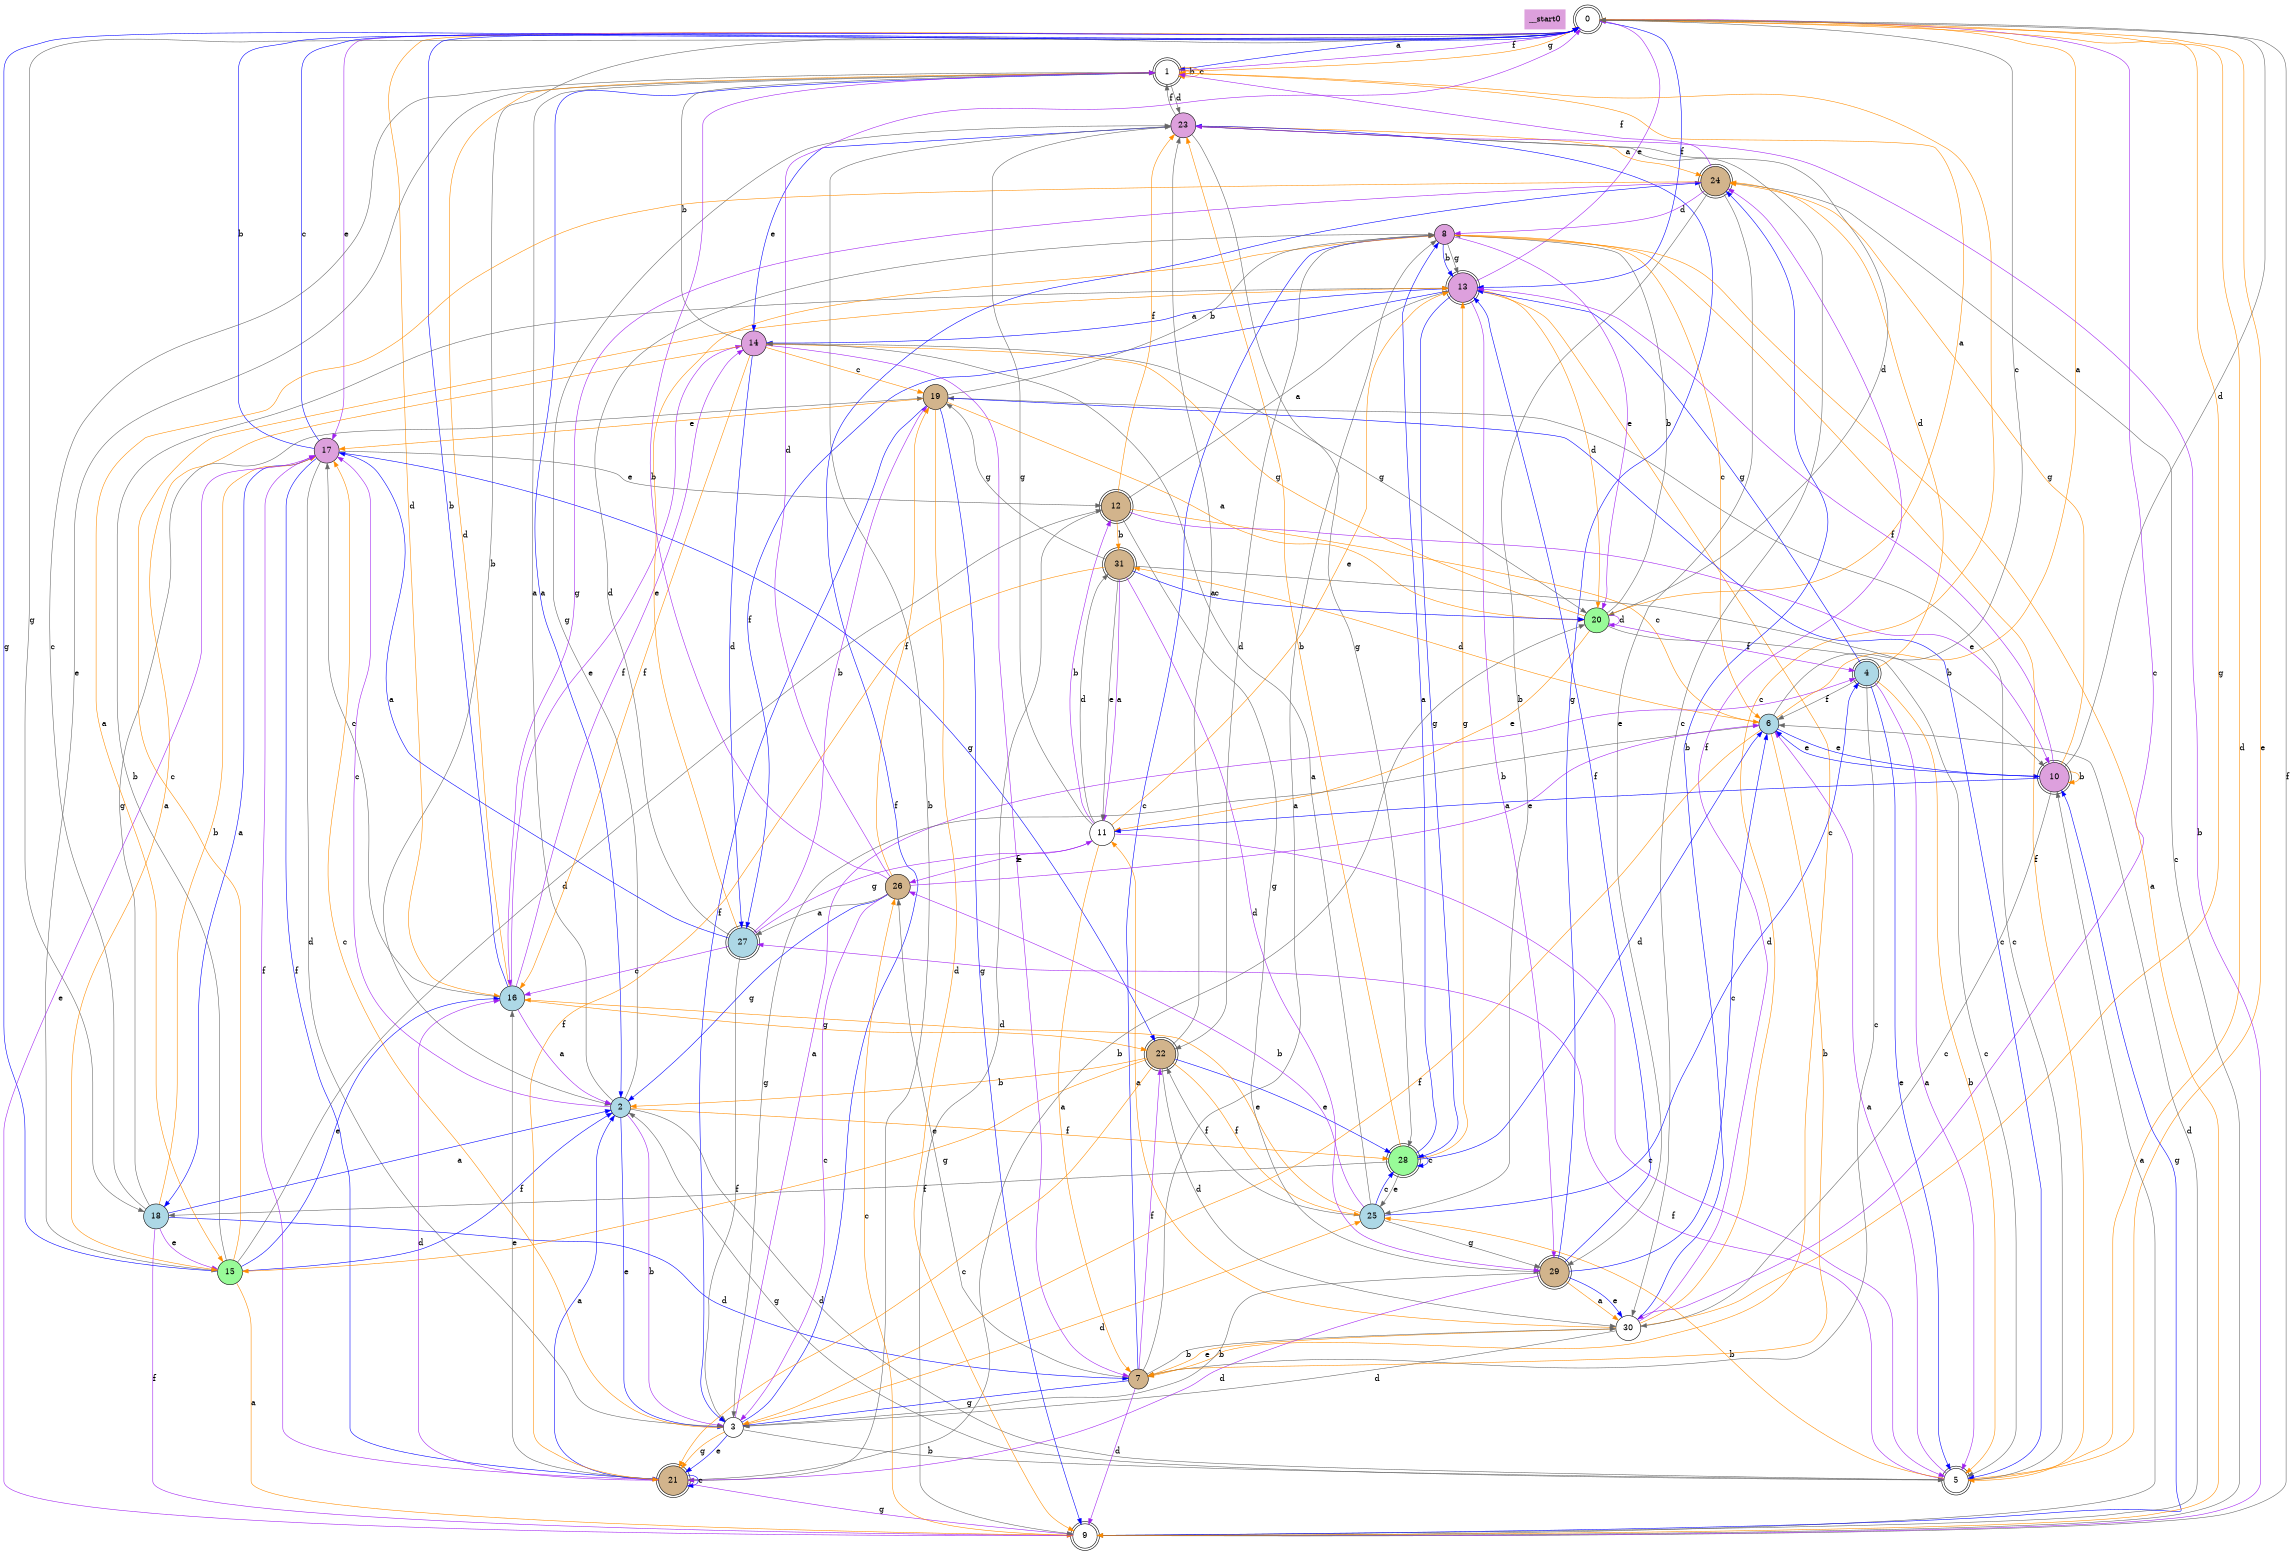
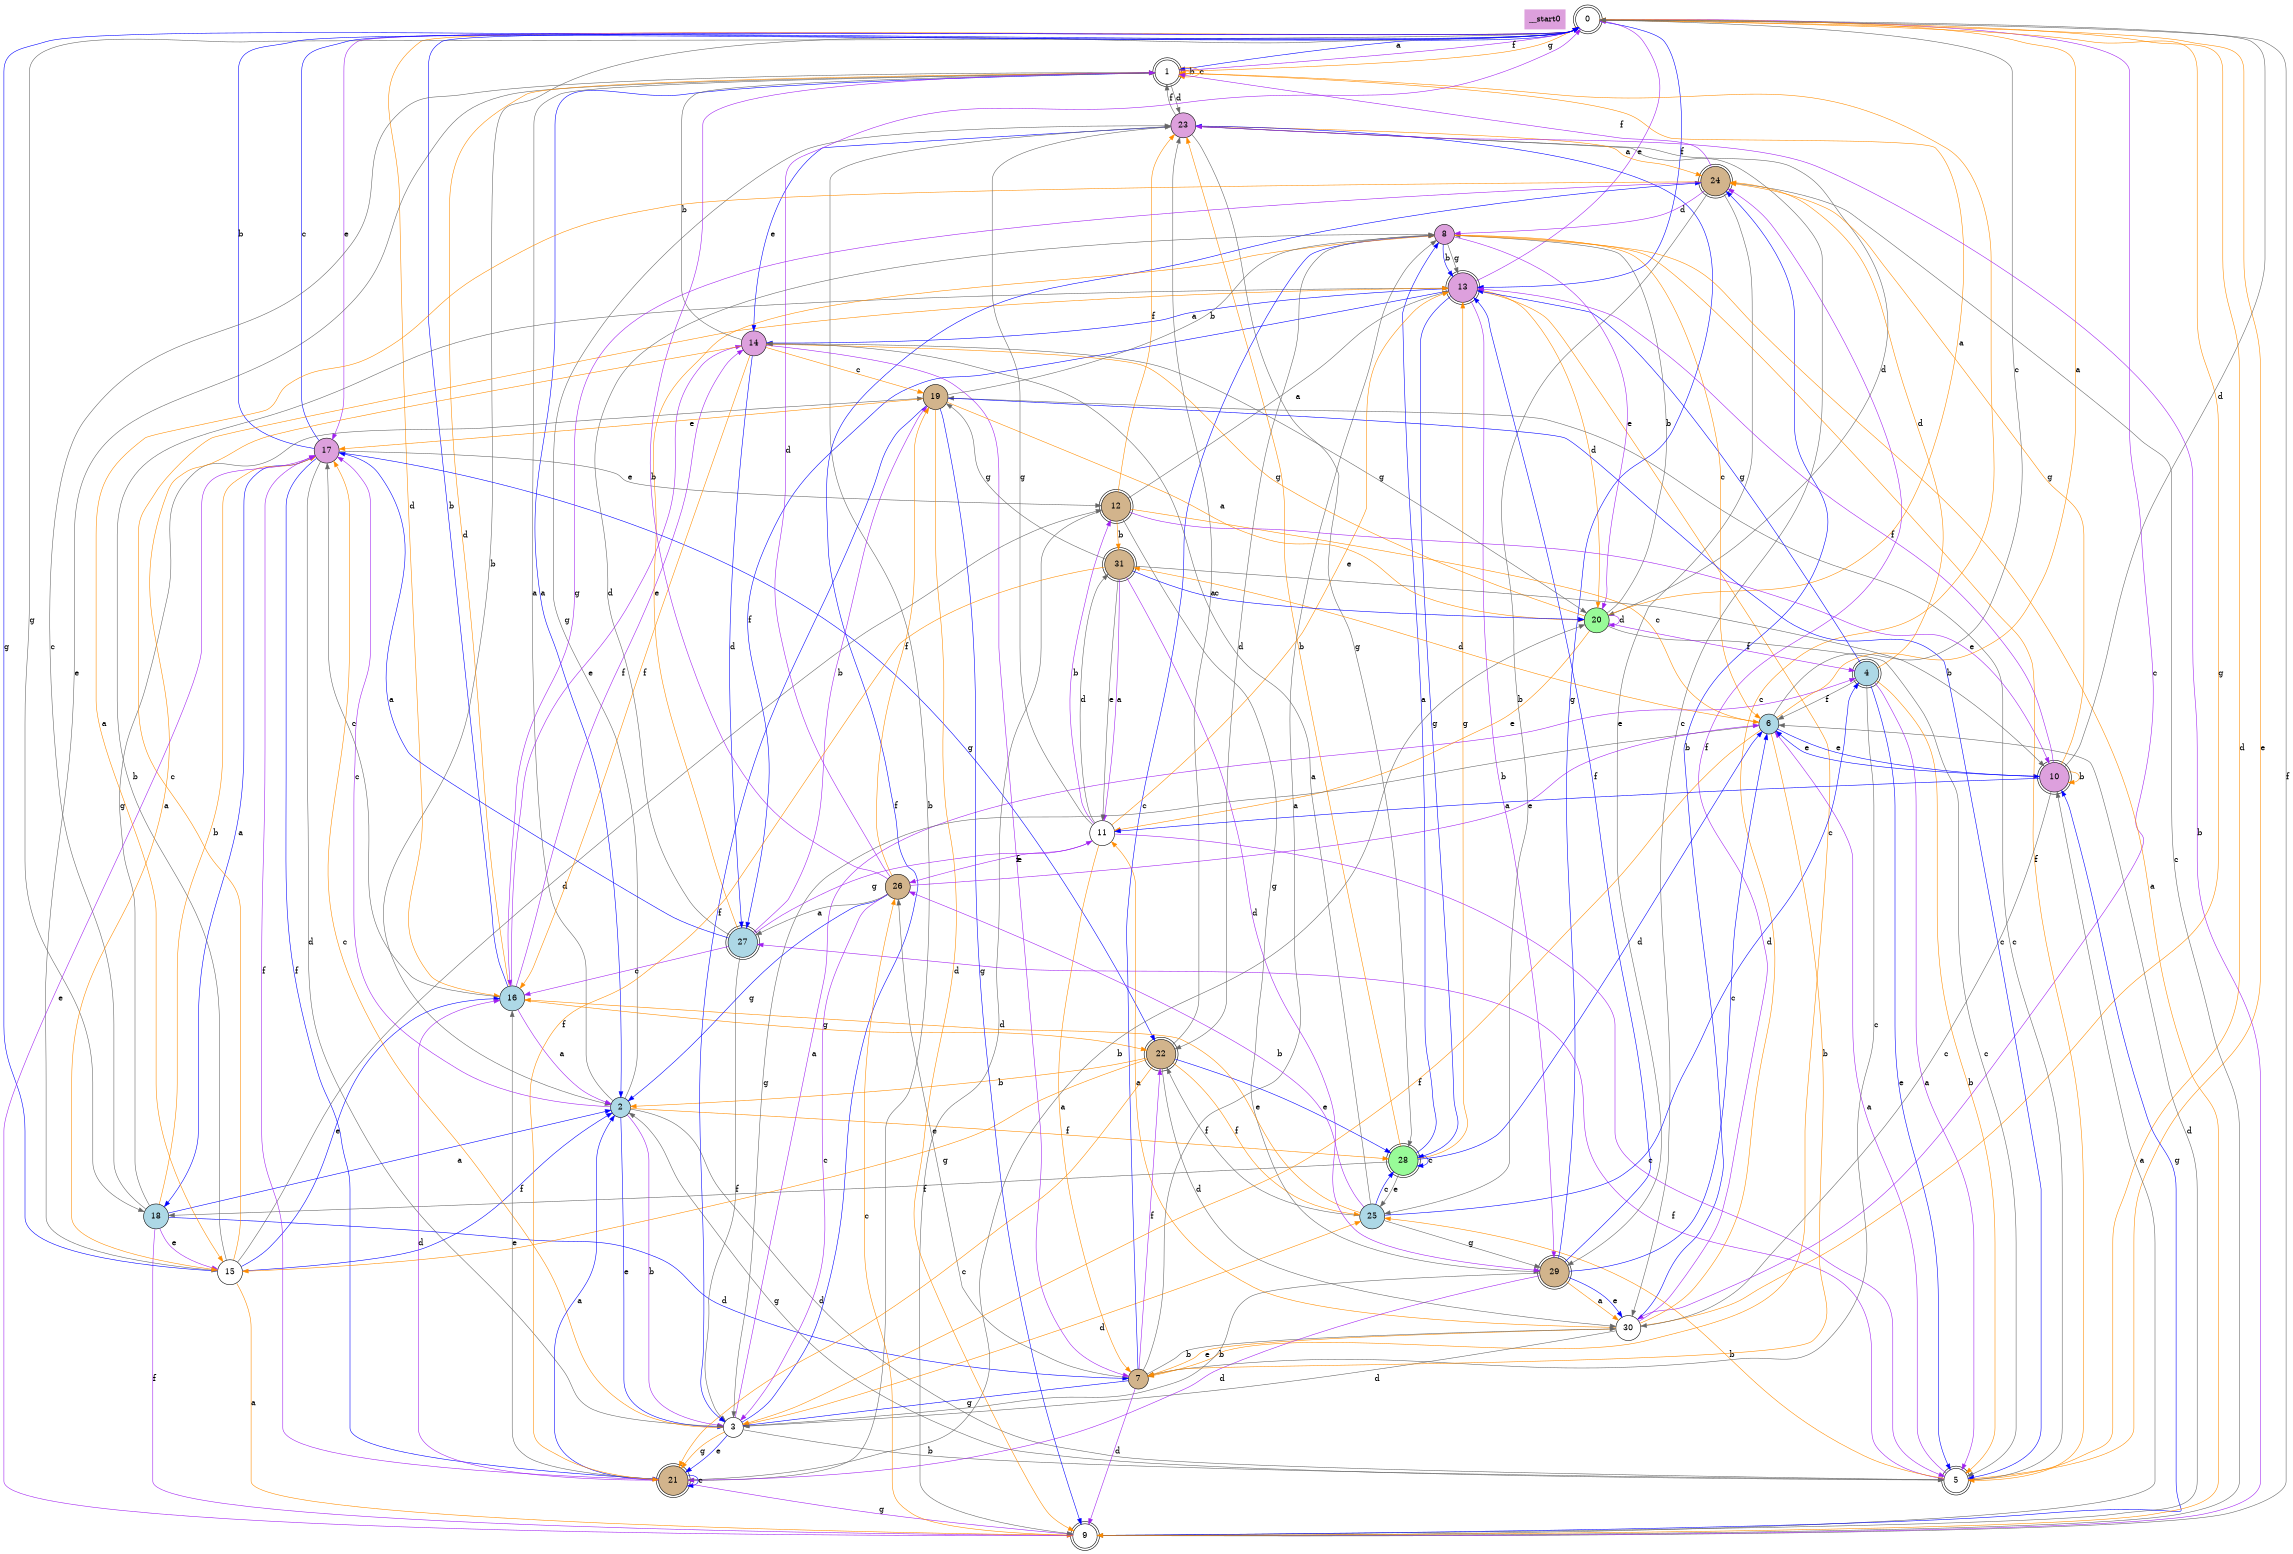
(230, 1272) -> (230, 1272)
